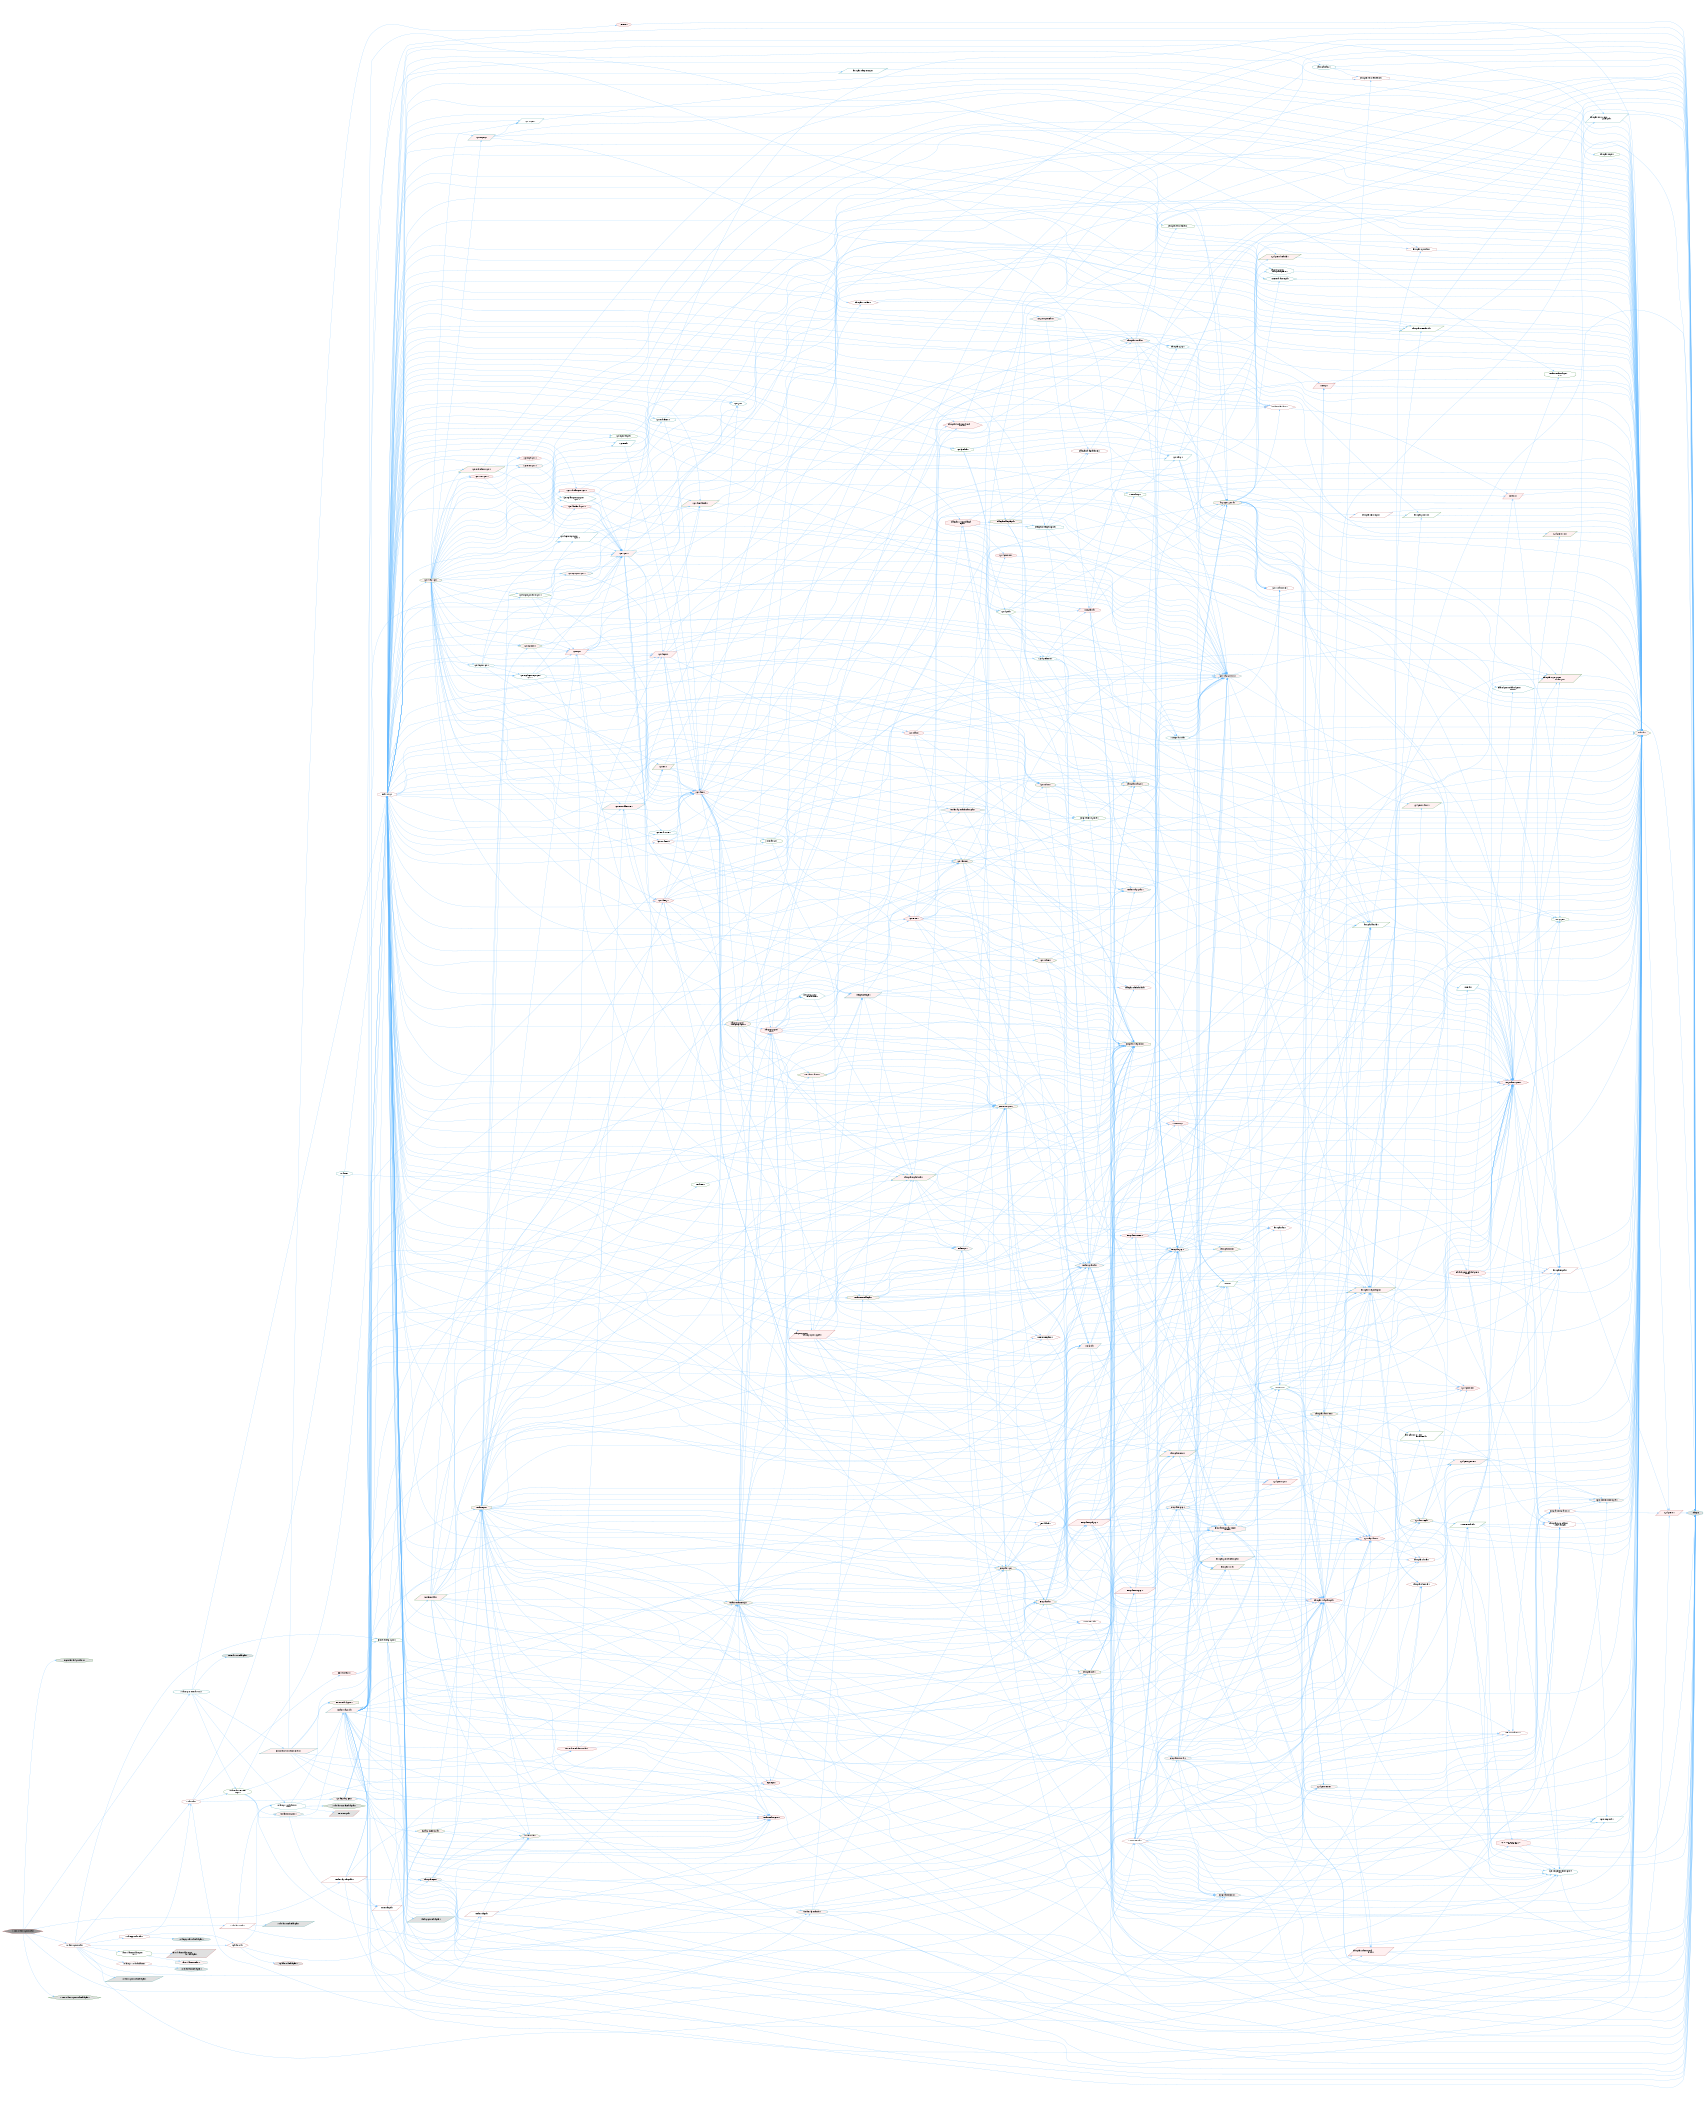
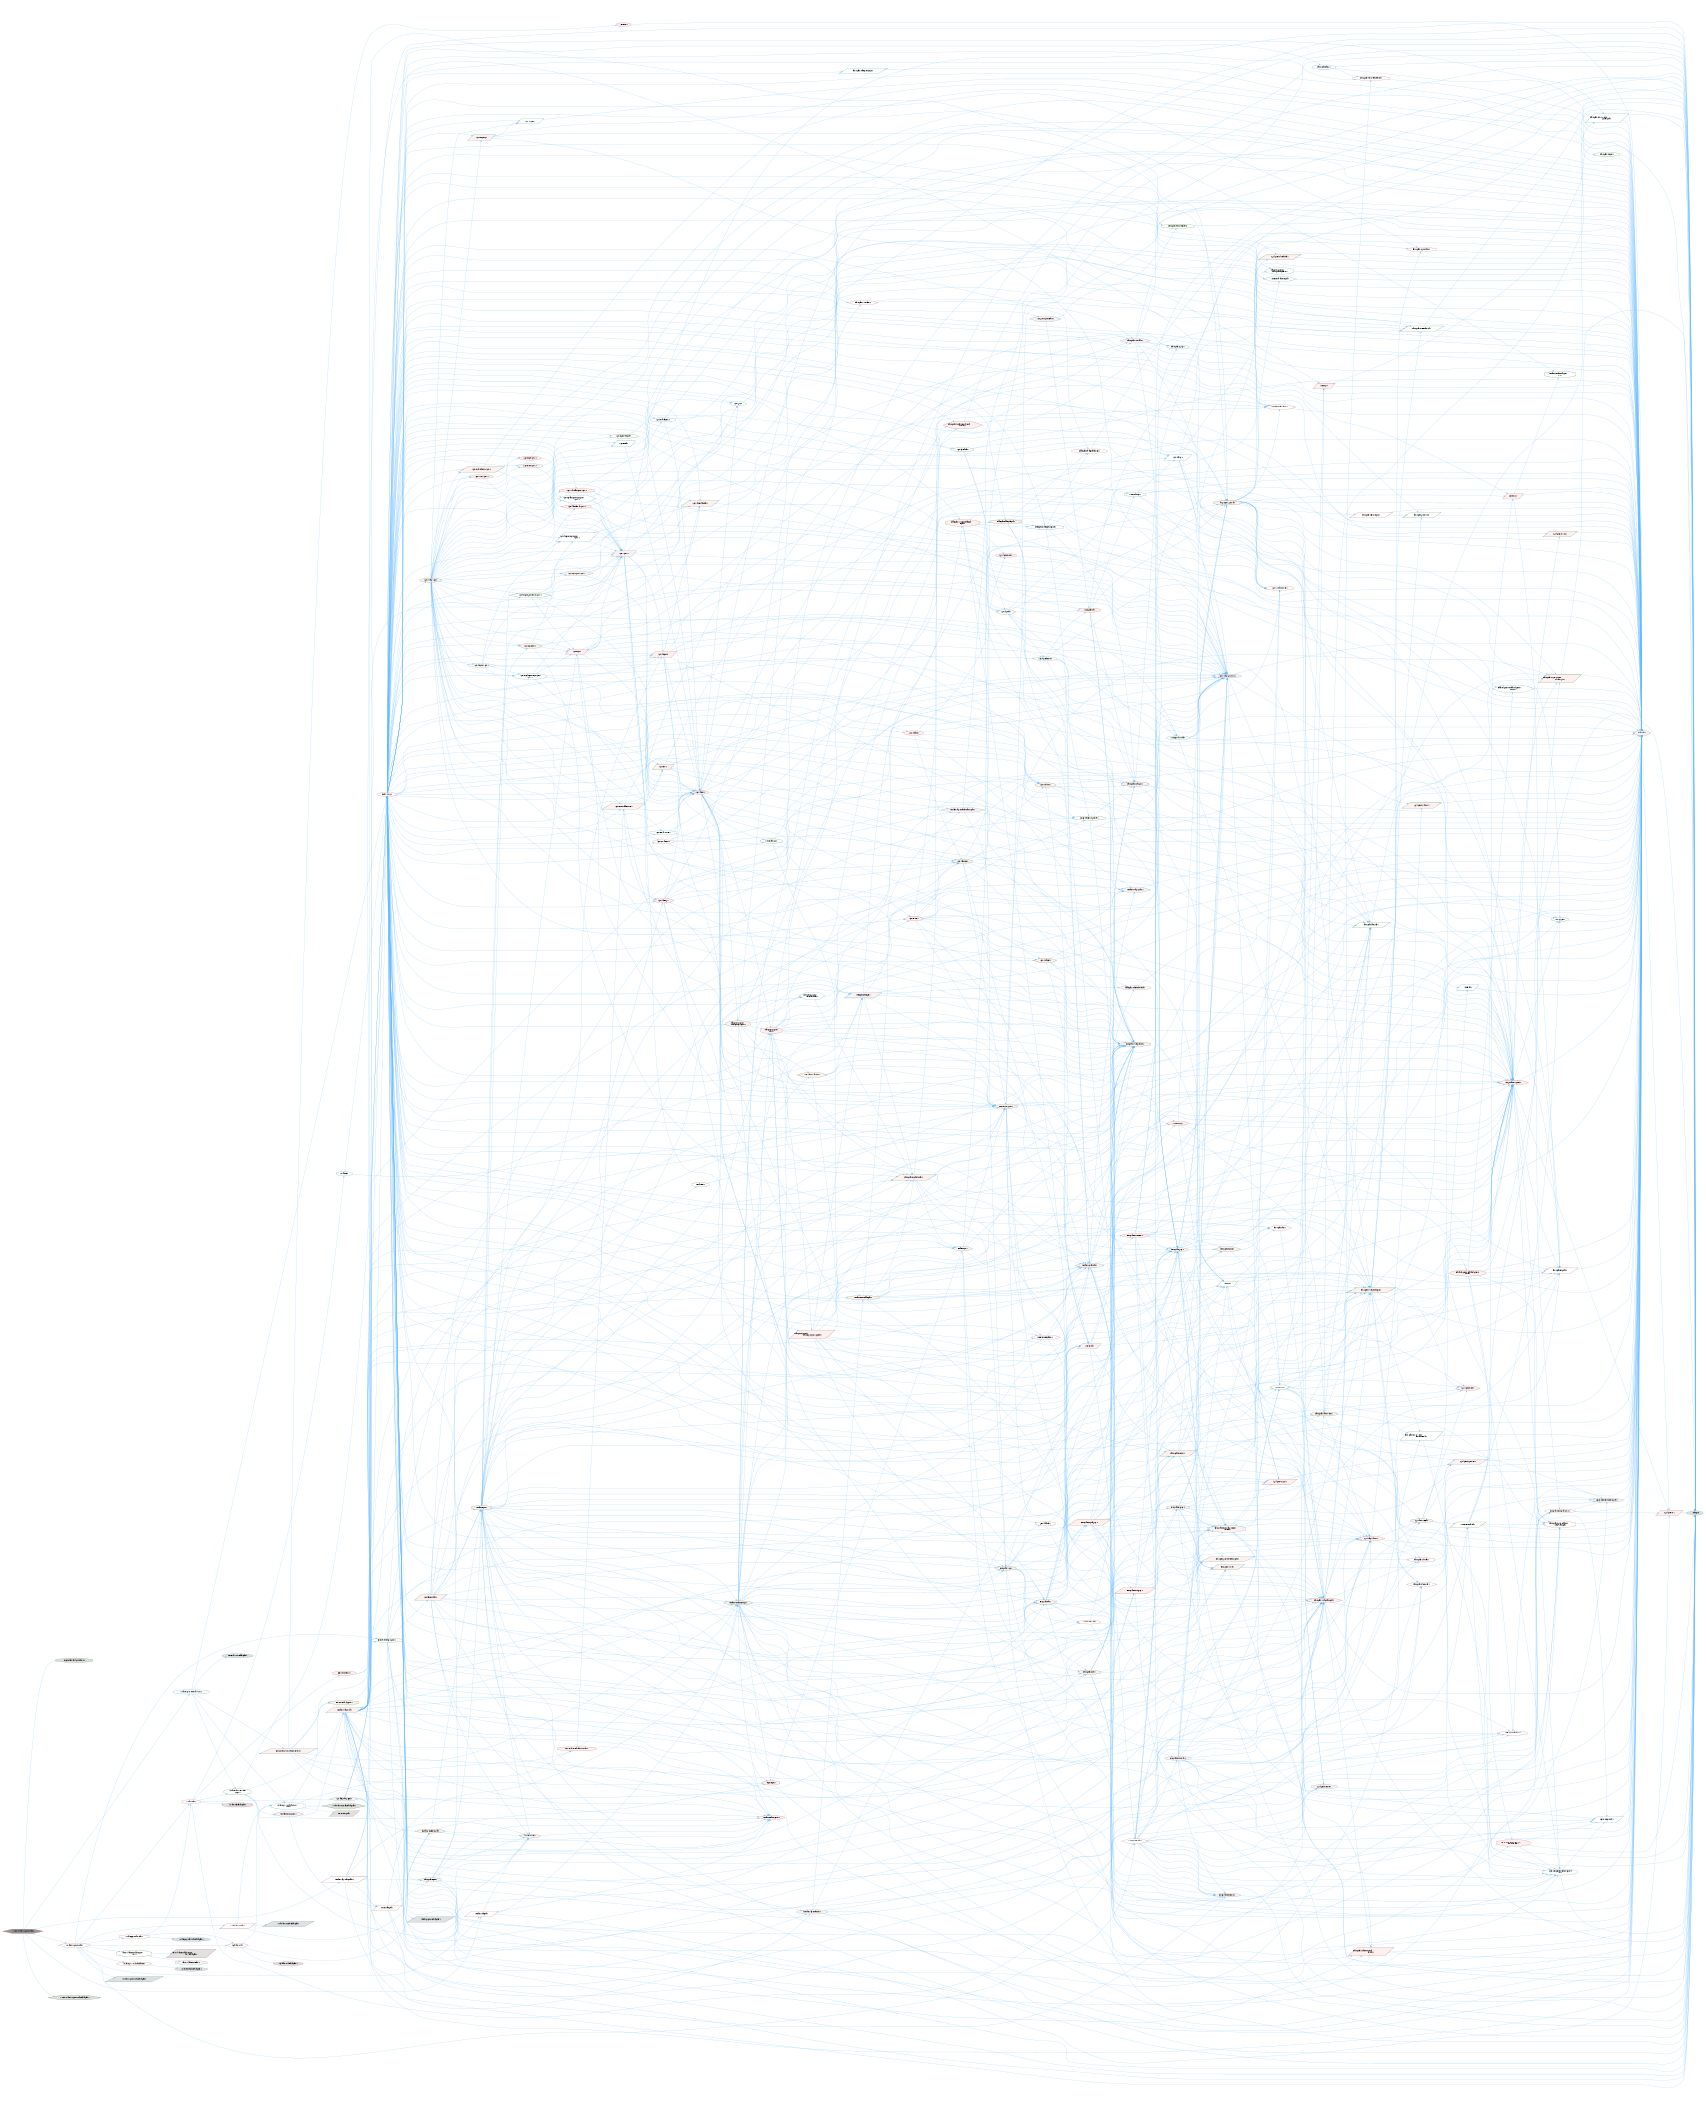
none -> (238, 1805)
